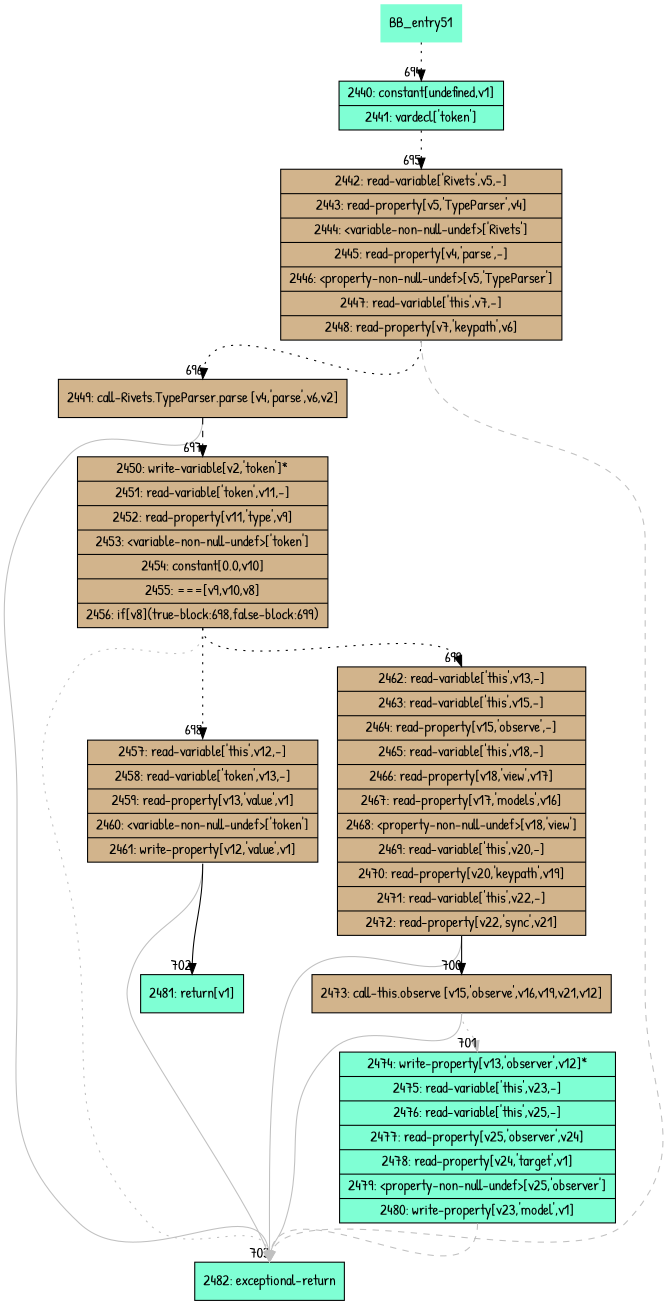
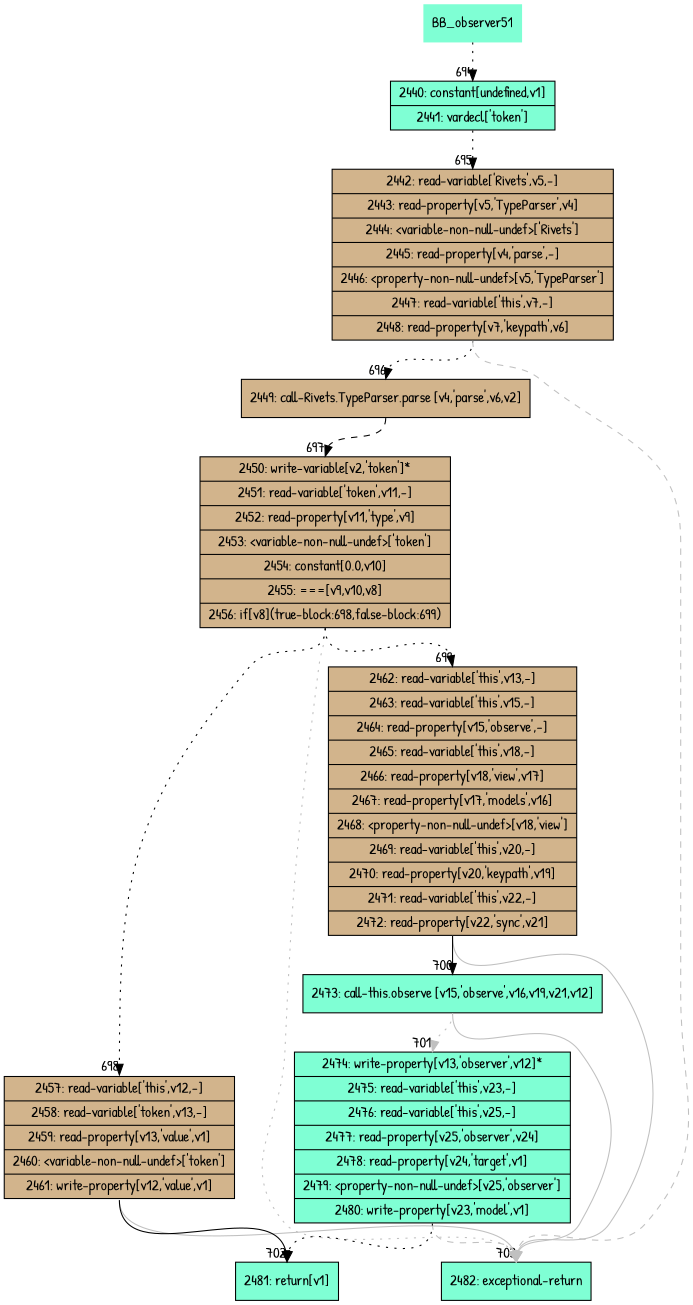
(421, 23) -> (473, 23)
(17, 866) -> none
(462, 994) -> (453, 994)
none -> (377, 1246)
